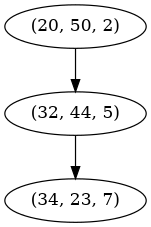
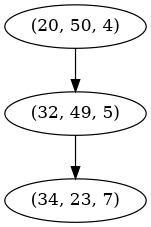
(76, 27) -> (76, 27)
(76, 114) -> (76, 114)
